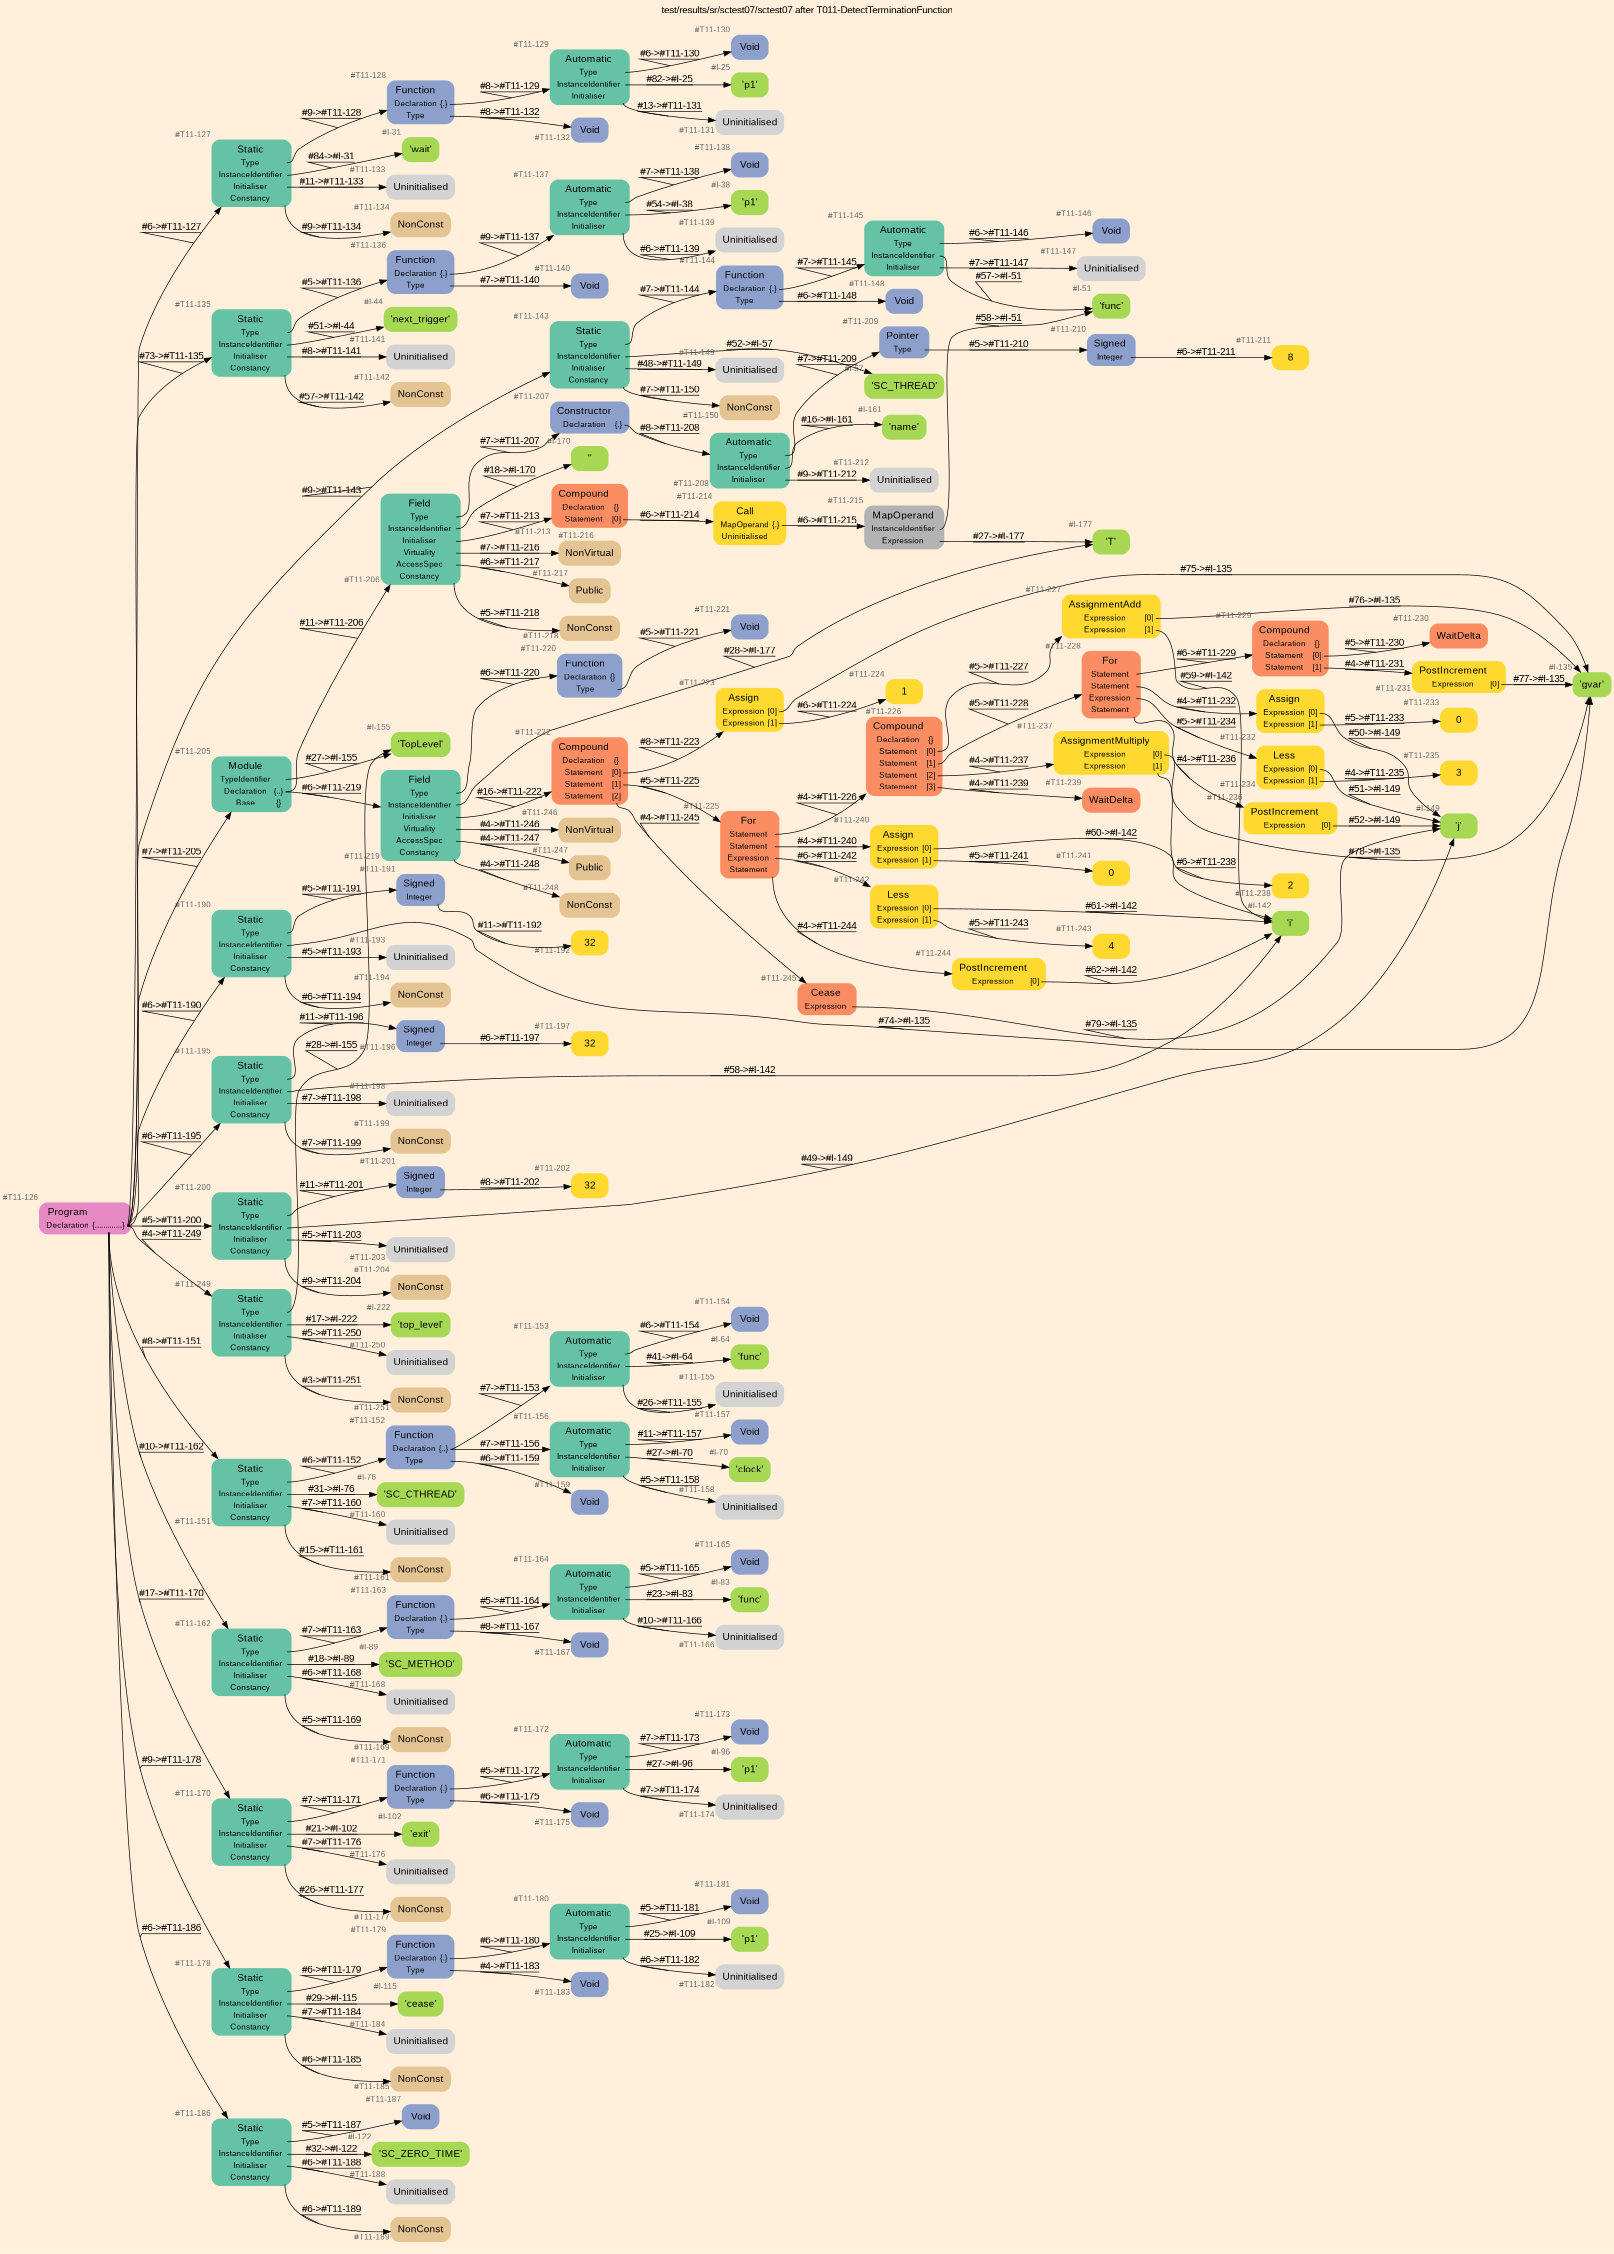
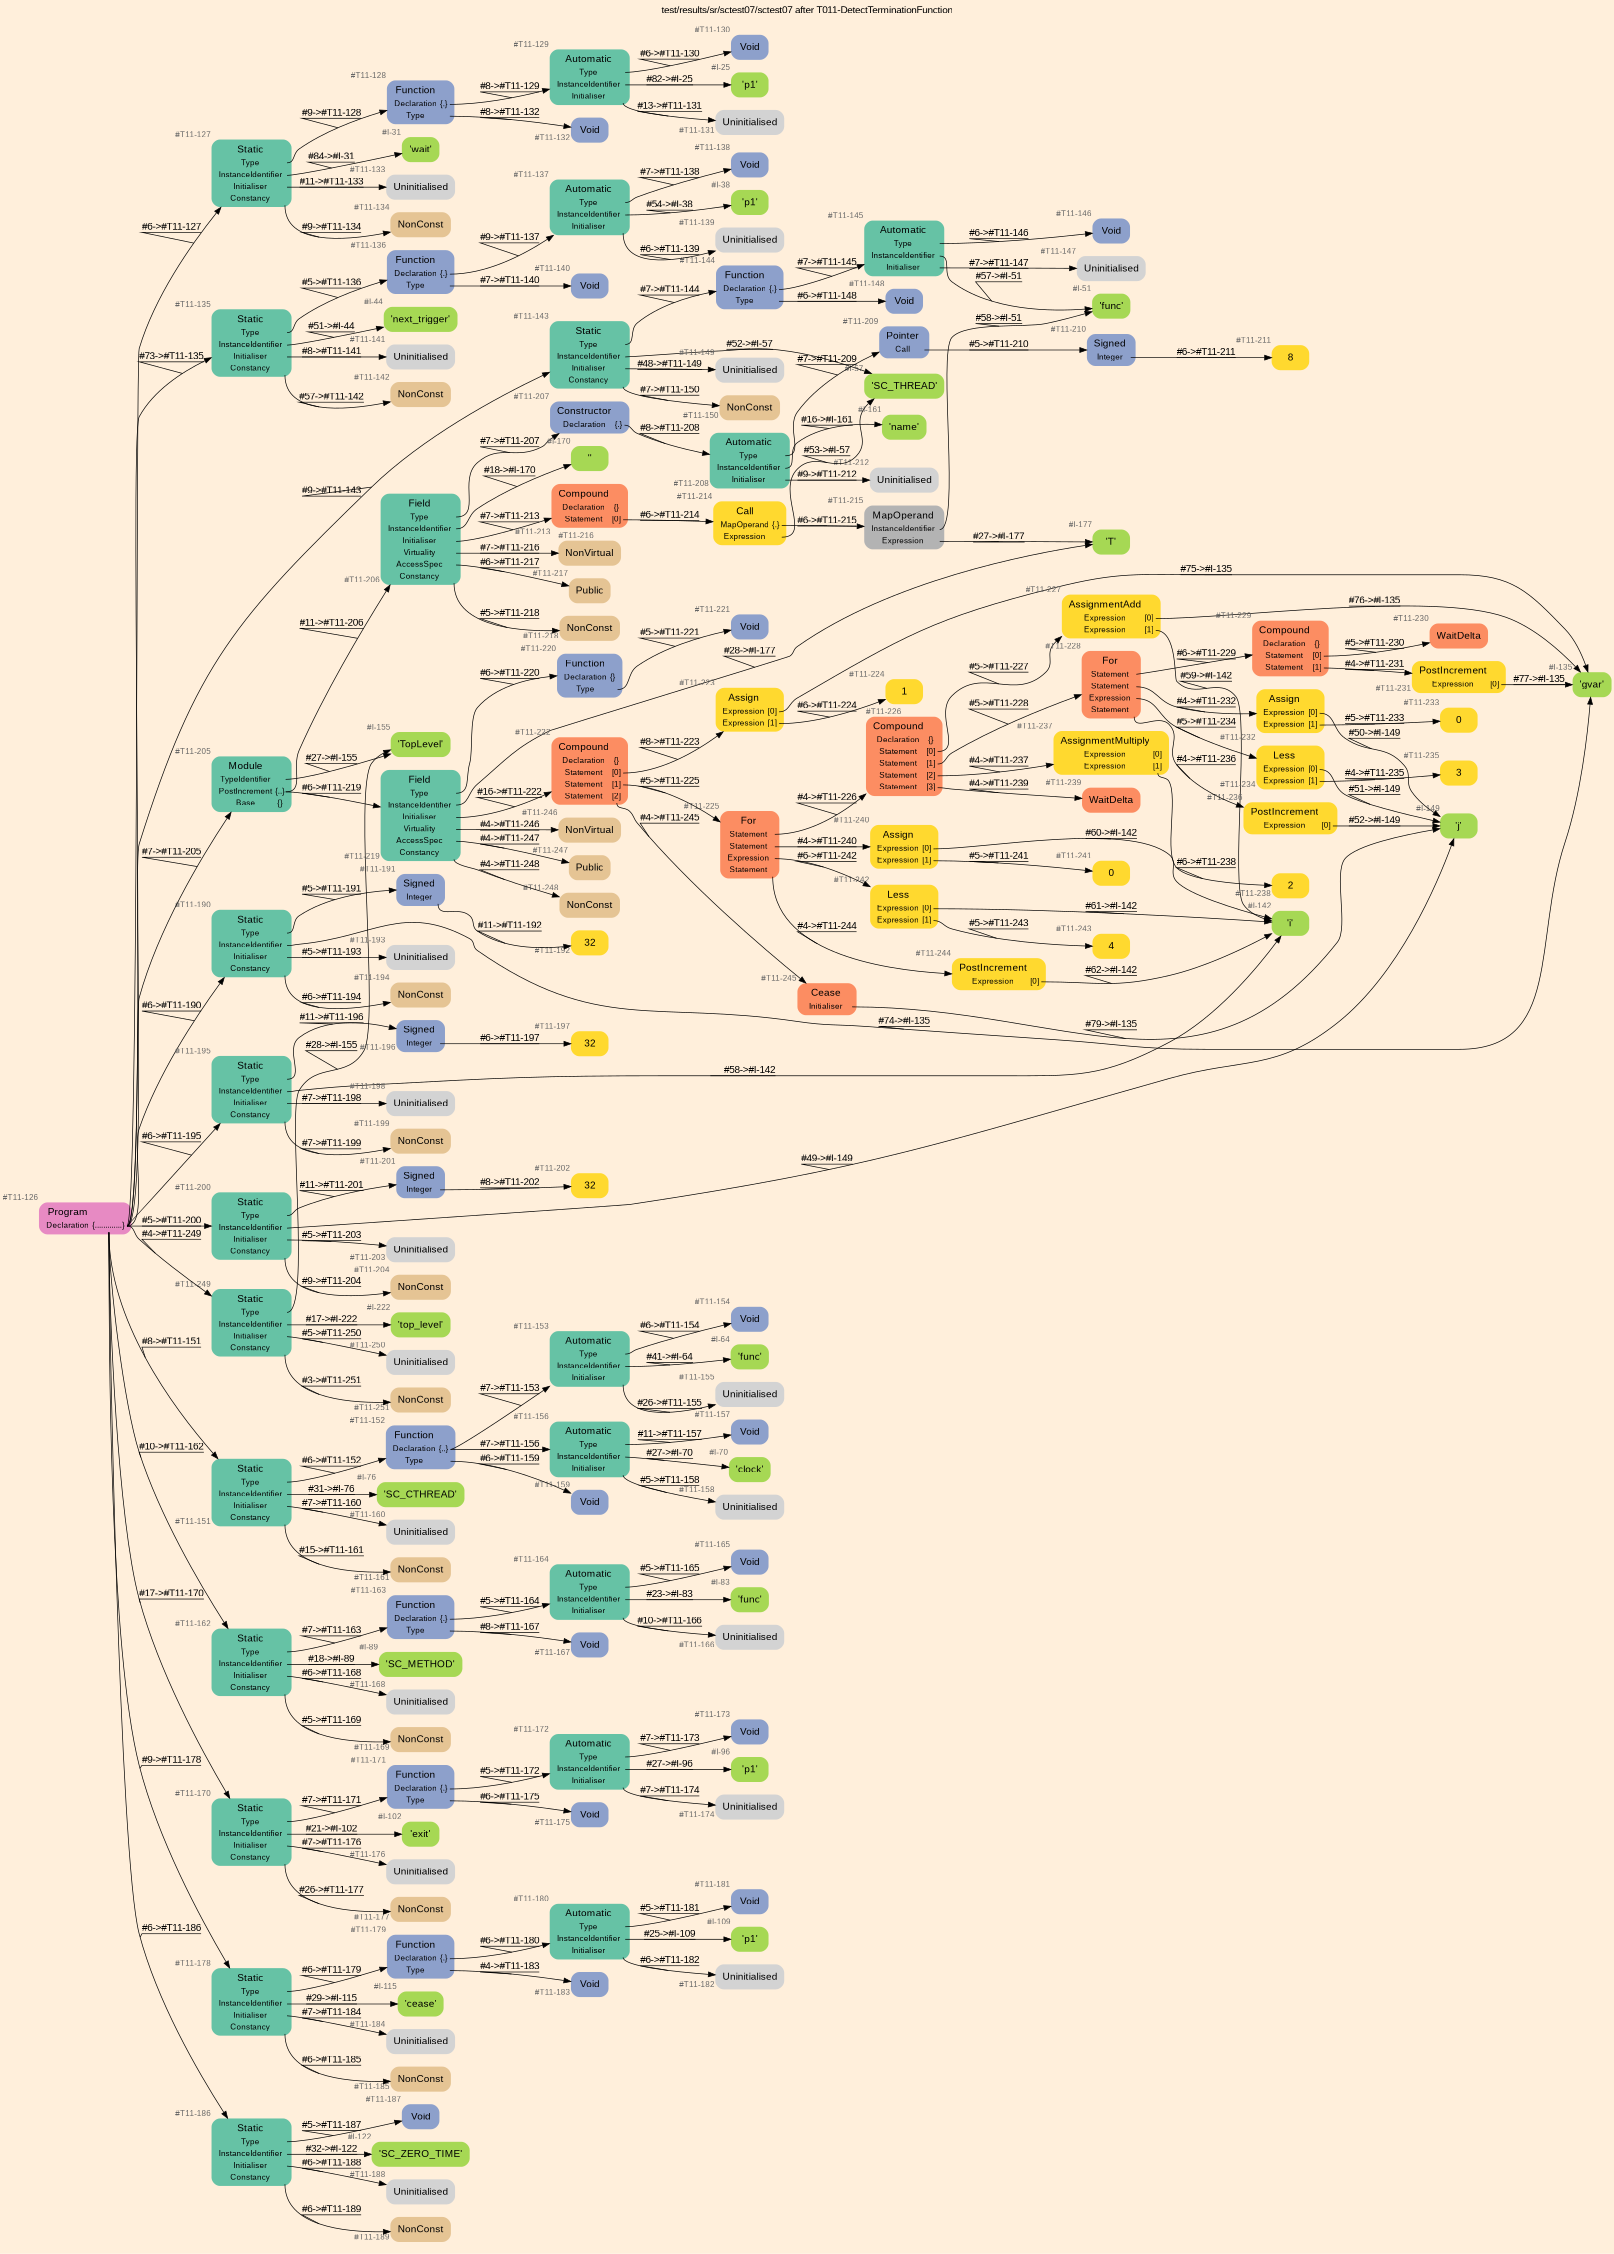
(903, 349) -> (903, 349)
none -> (816, 462)
(745, 536) -> (745, 536)
(246, 791) -> (246, 791)
(1390, 860) -> none
(826, 1006) -> (826, 1006)
